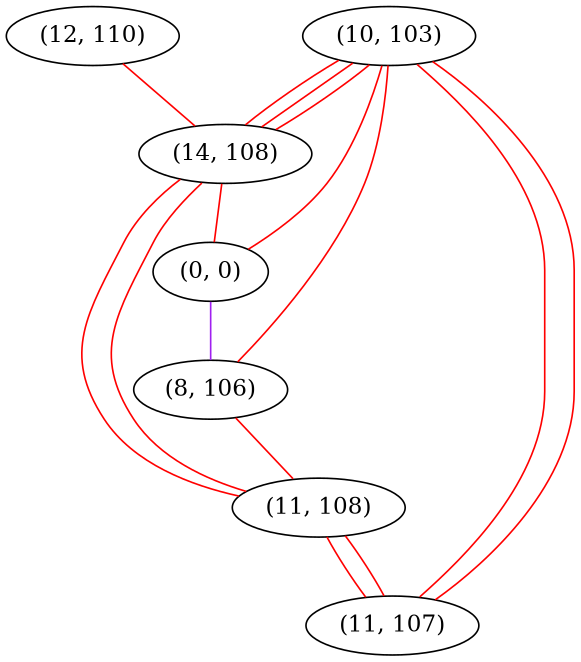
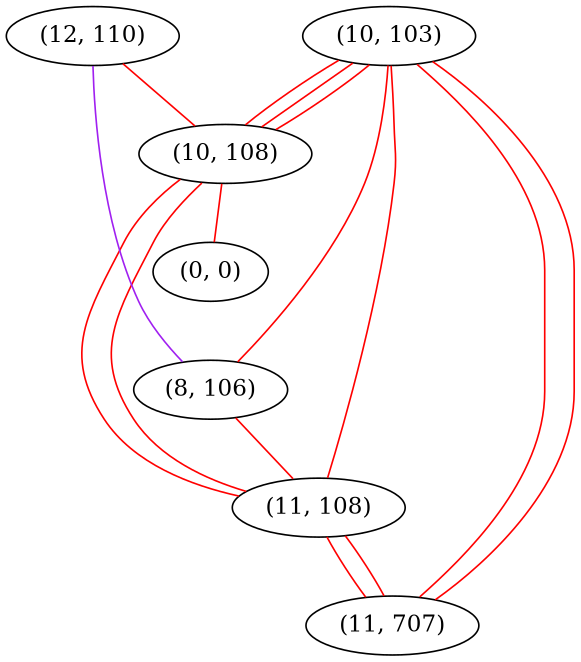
(225, 154) -> (225, 154)
(335, 172) -> (379, 274)
(211, 331) -> (113, 223)
(392, 626) -> (392, 626)
